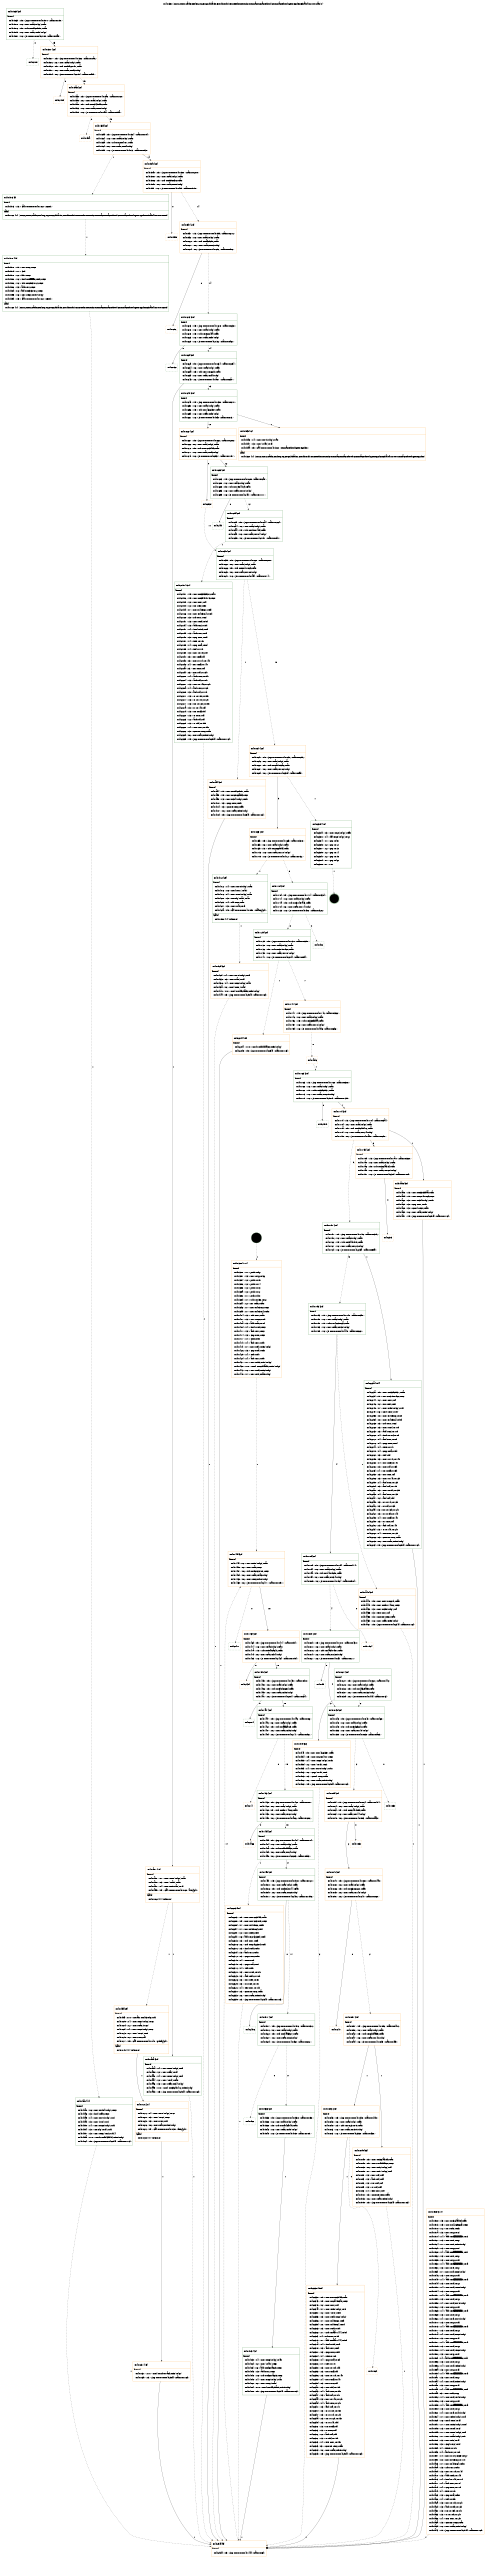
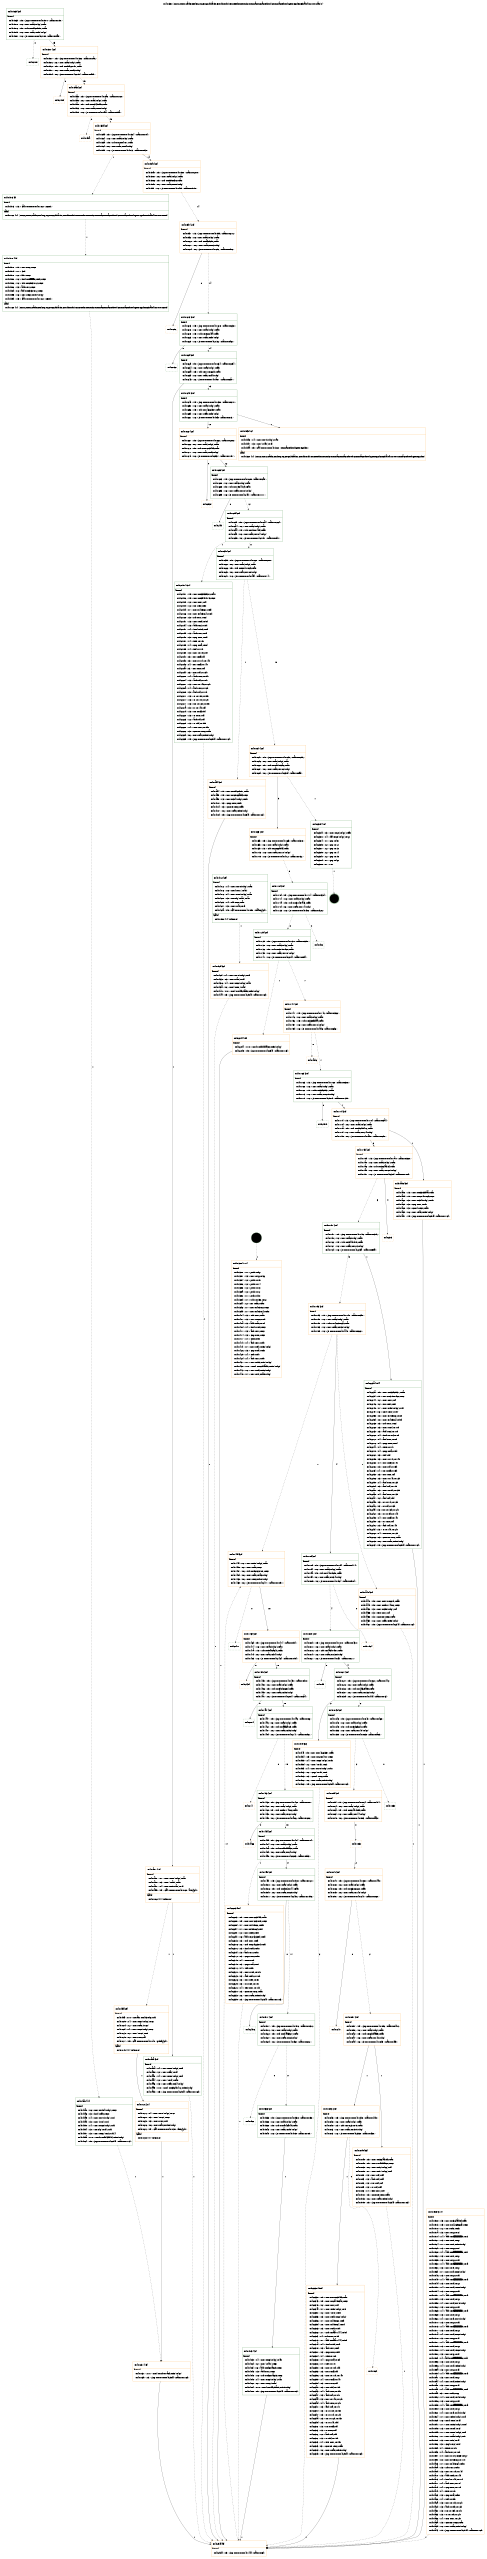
(172, 237) -> none
(204, 530) -> (250, 544)
(262, 867) -> none
(314, 1067) -> (318, 1051)
(349, 1180) -> (368, 1200)
(337, 1319) -> (337, 1319)
(256, 1464) -> (297, 1442)
(329, 1685) -> (346, 1665)
(346, 1845) -> (355, 1858)
(69, 2386) -> (145, 2251)
